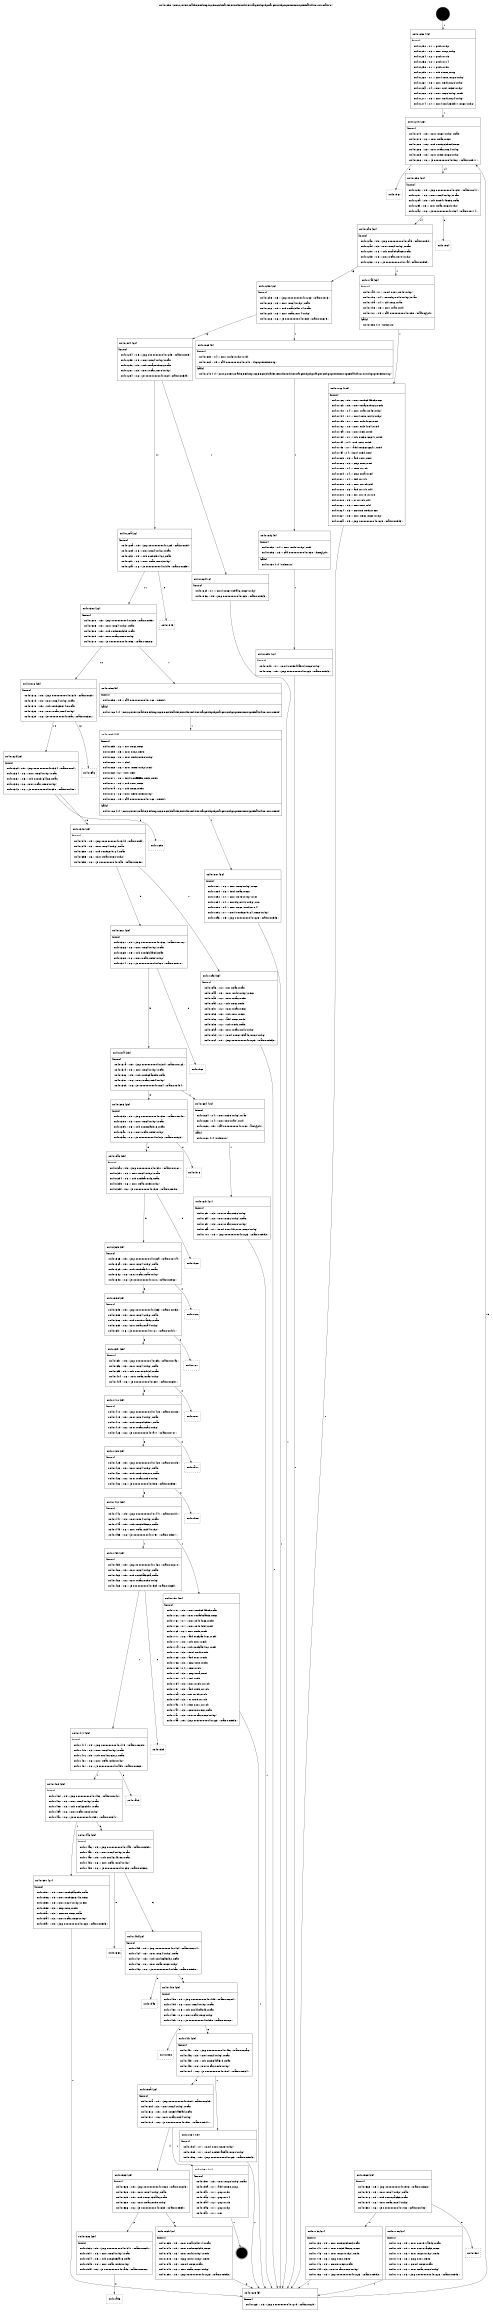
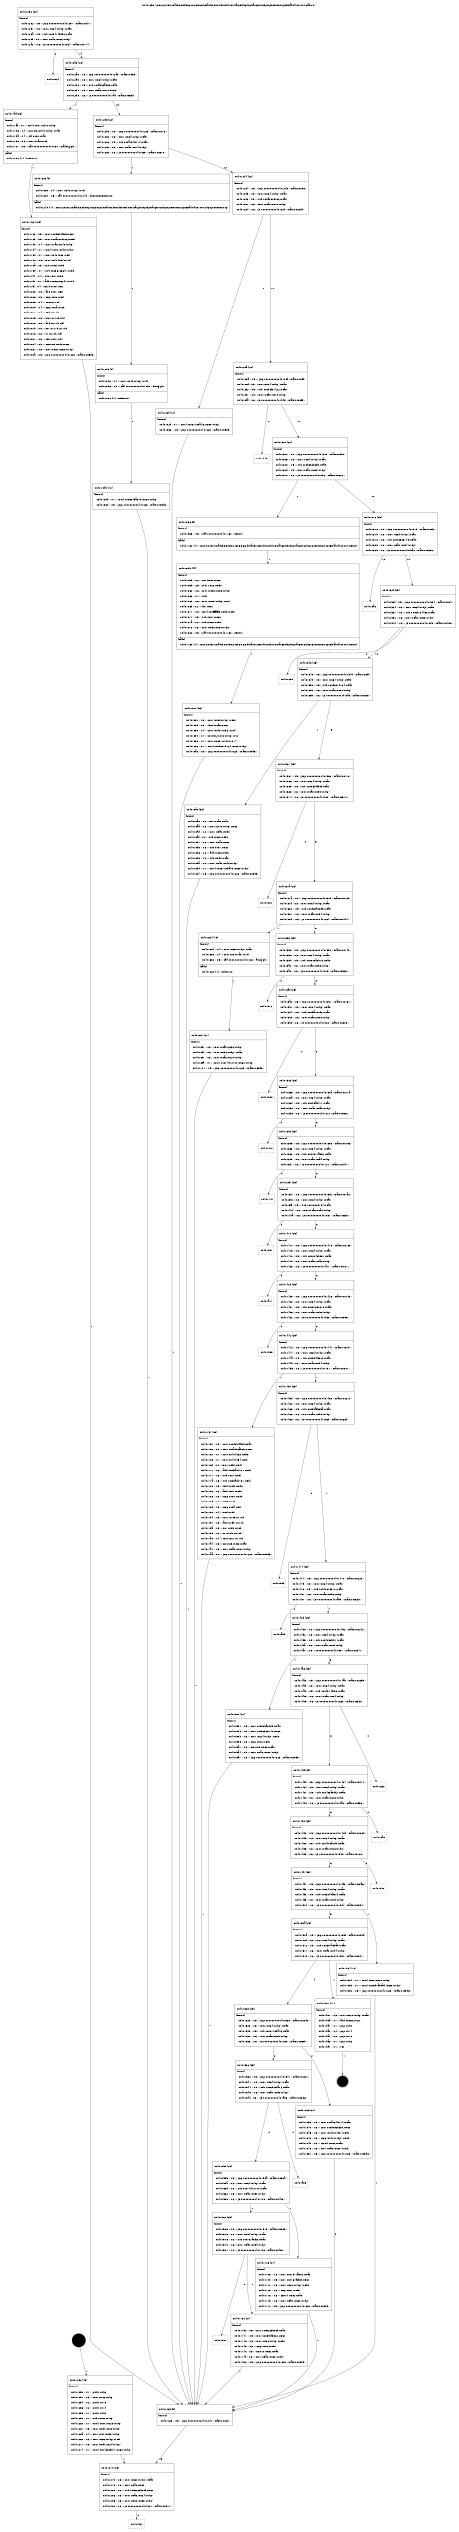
(443, 168) -> none
none -> (251, 2183)
